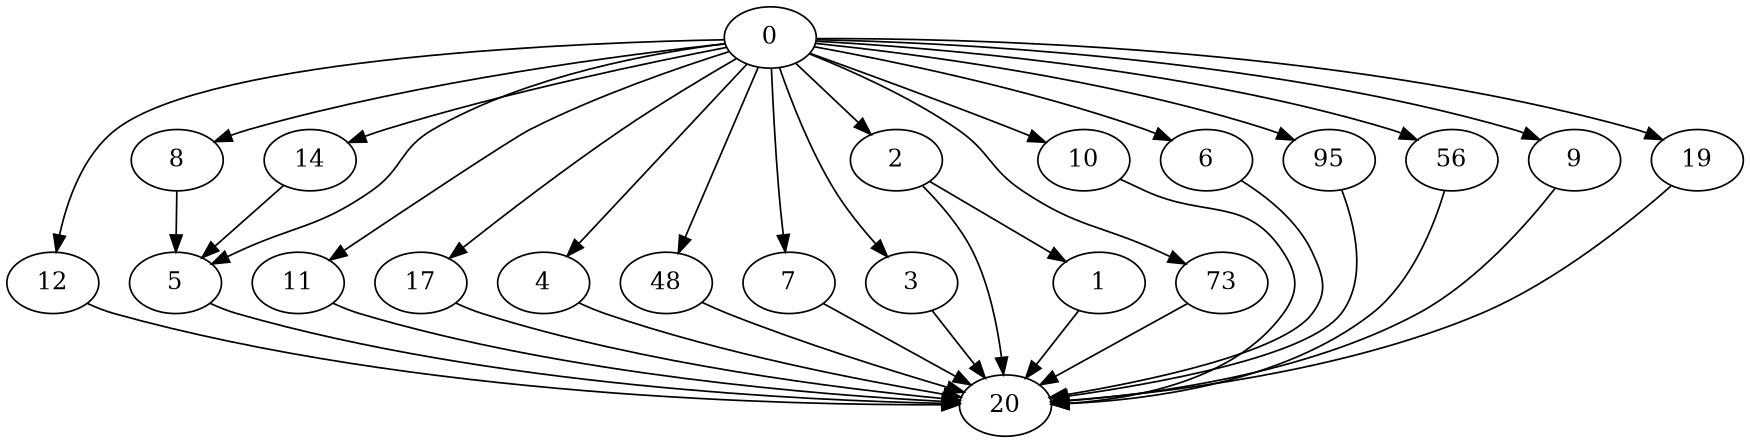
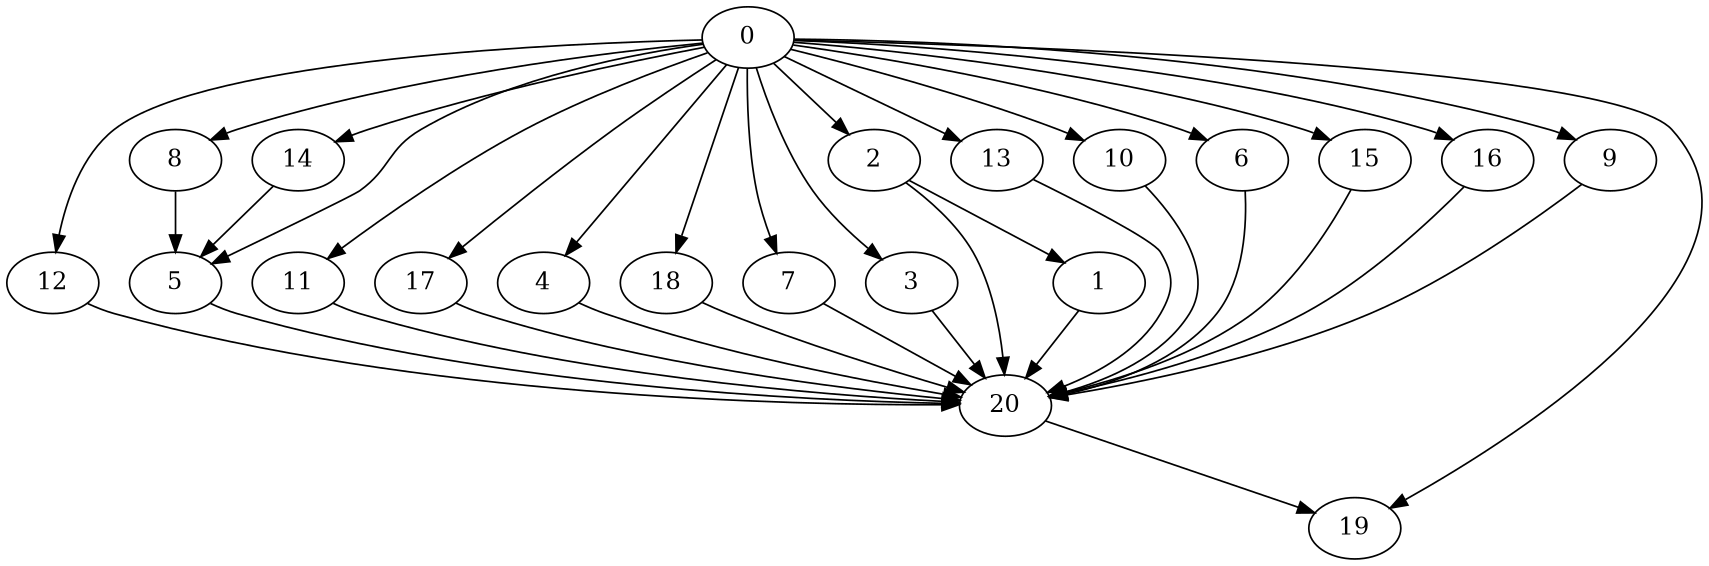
(1329, 160) -> (1365, 160)
(1452, 160) -> (1488, 160)
(666, 283) -> (666, 283)
(1222, 283) -> (997, 160)
(1390, 345) -> (1172, 464)
